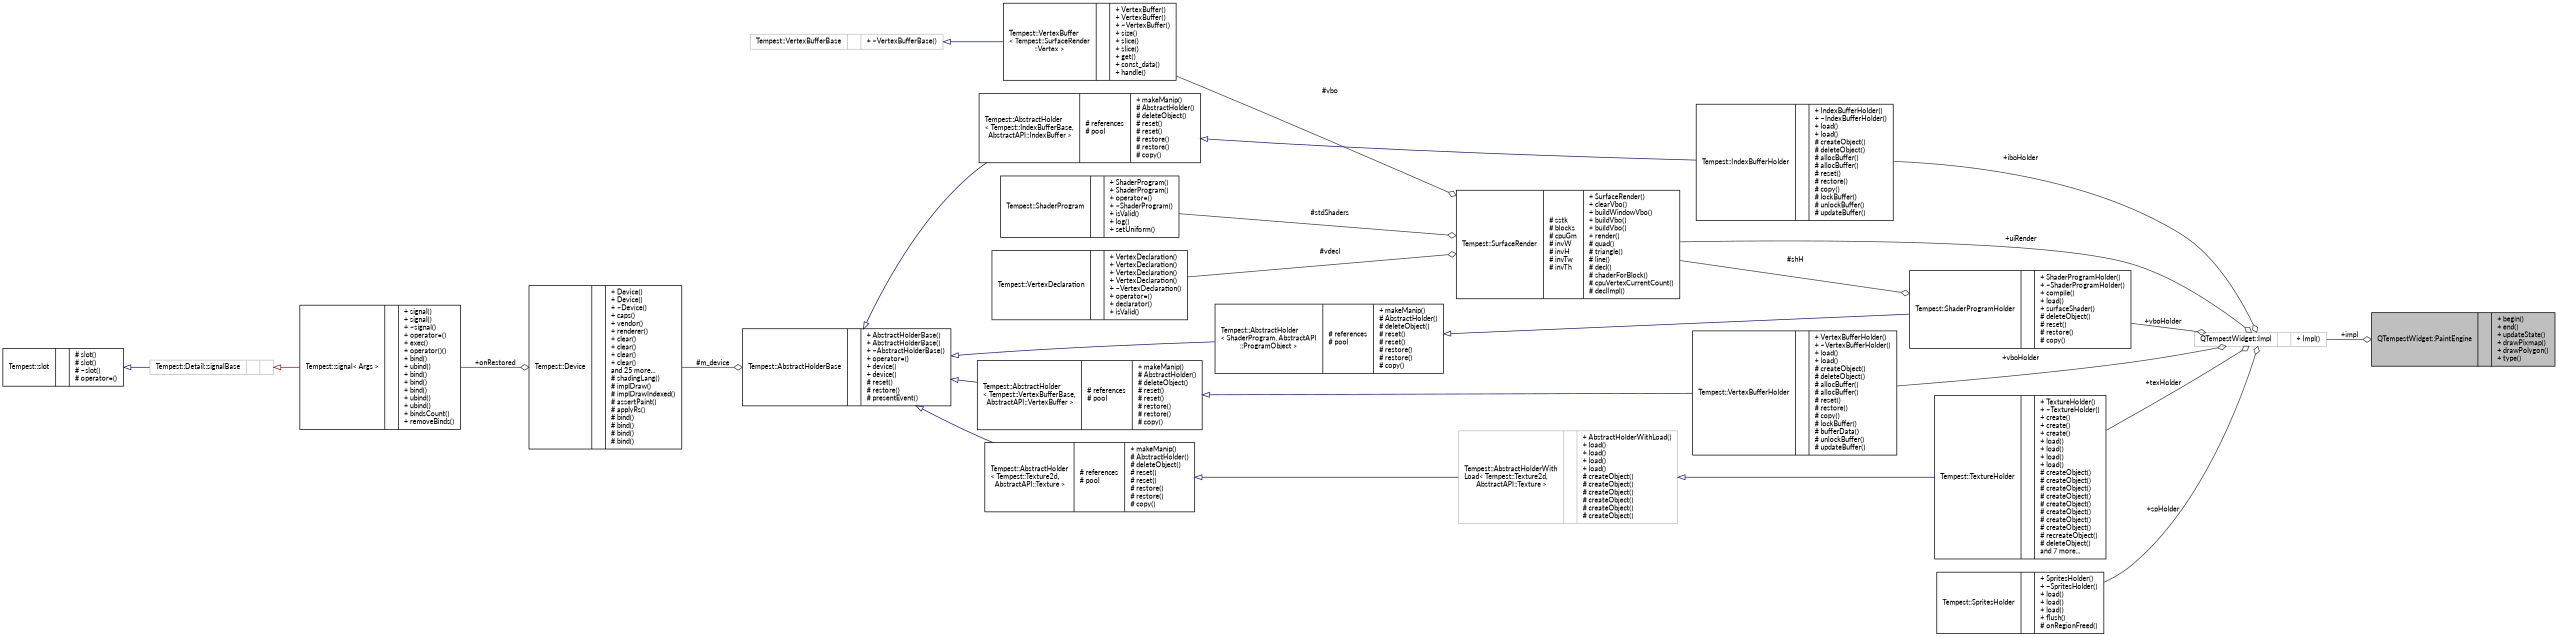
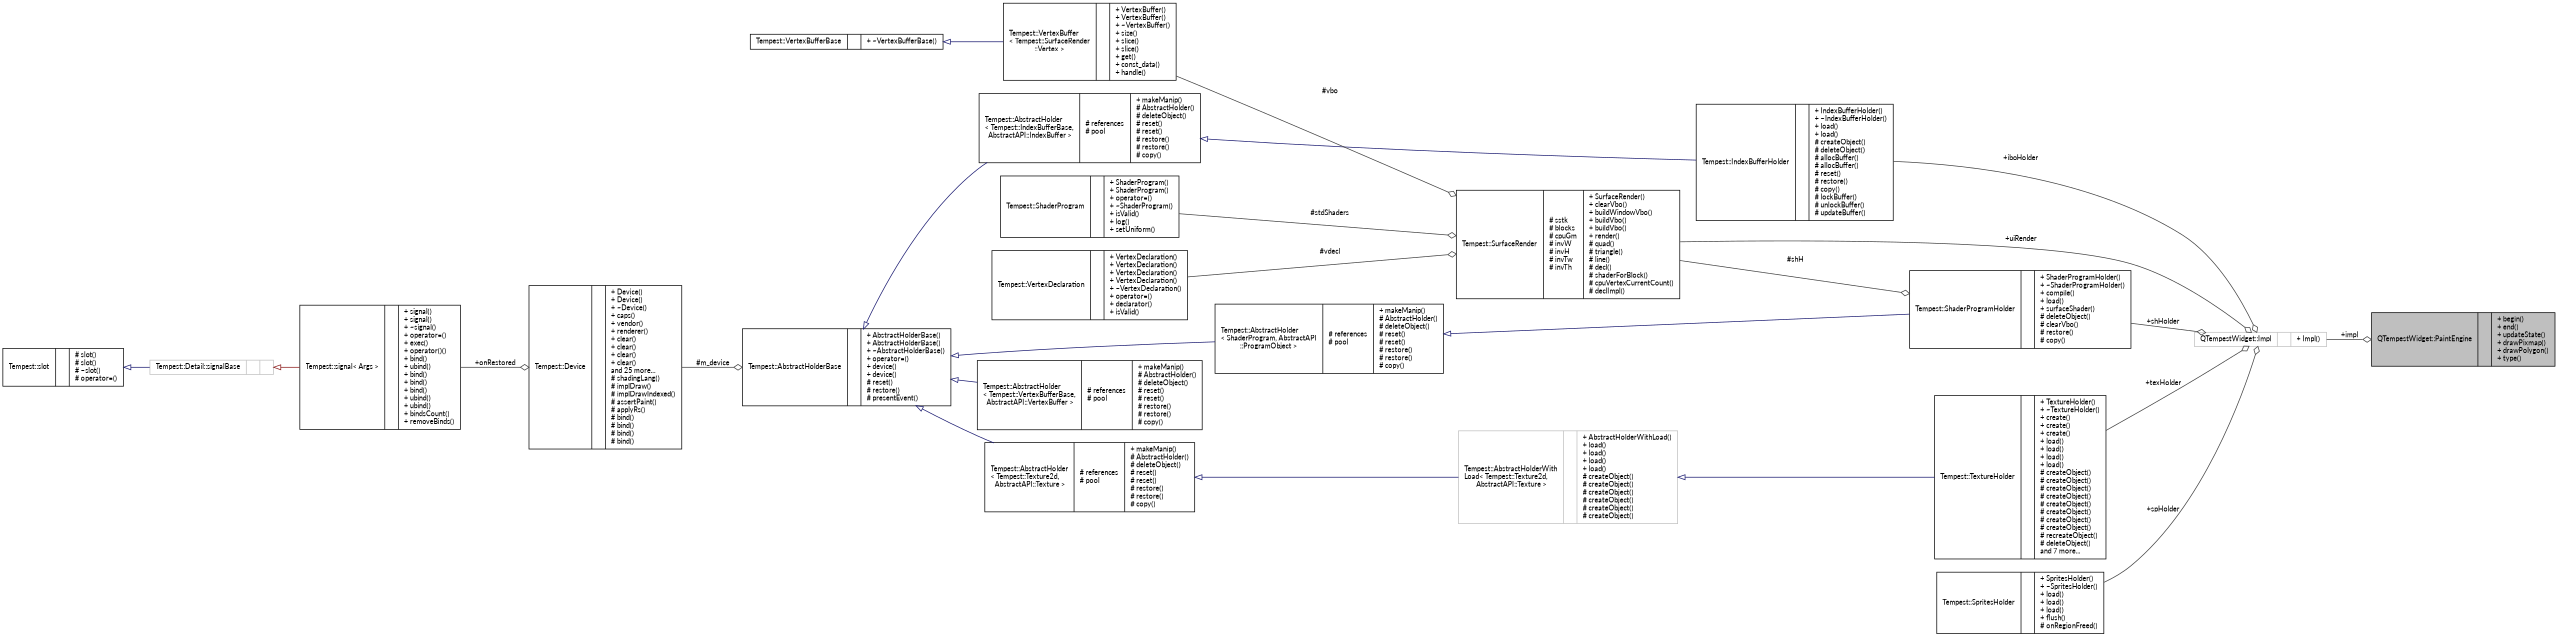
(847, 42) -> (847, 42)
(2163, 322) -> (2163, 322)
(2054, 325) -> (2060, 325)
(1795, 393) -> none
